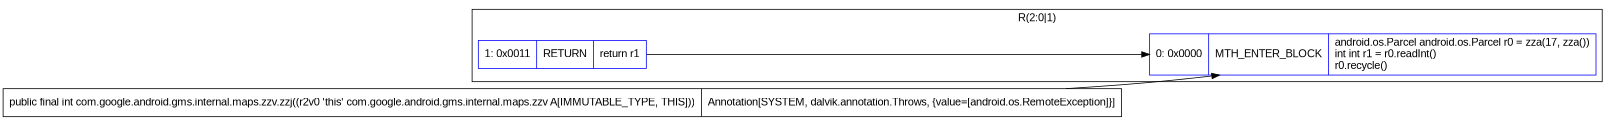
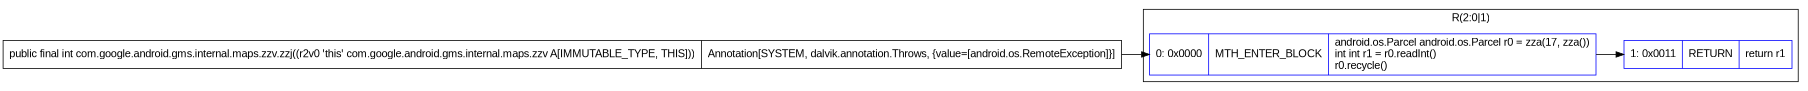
(894, 54) -> (1606, 54)
